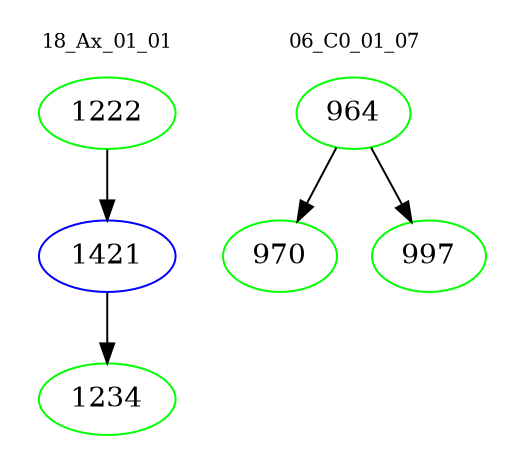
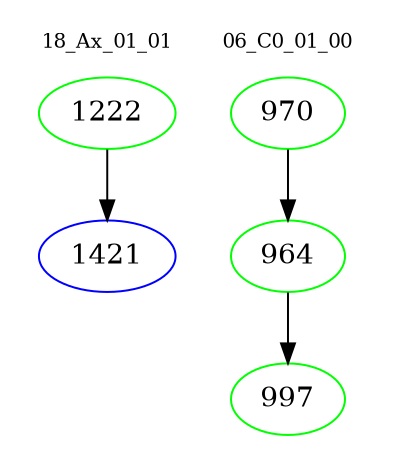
(355, 43) -> (288, 43)
(322, 175) -> (288, 175)
(107, 399) -> none
